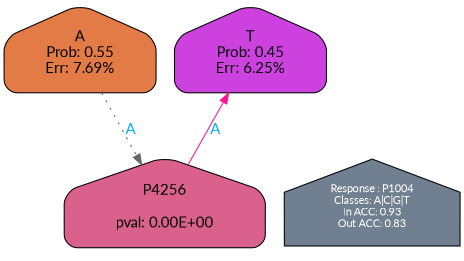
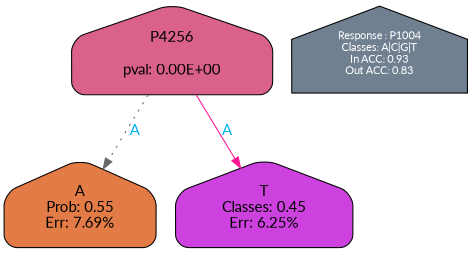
(250, 53) -> (264, 208)
(119, 124) -> (128, 127)
